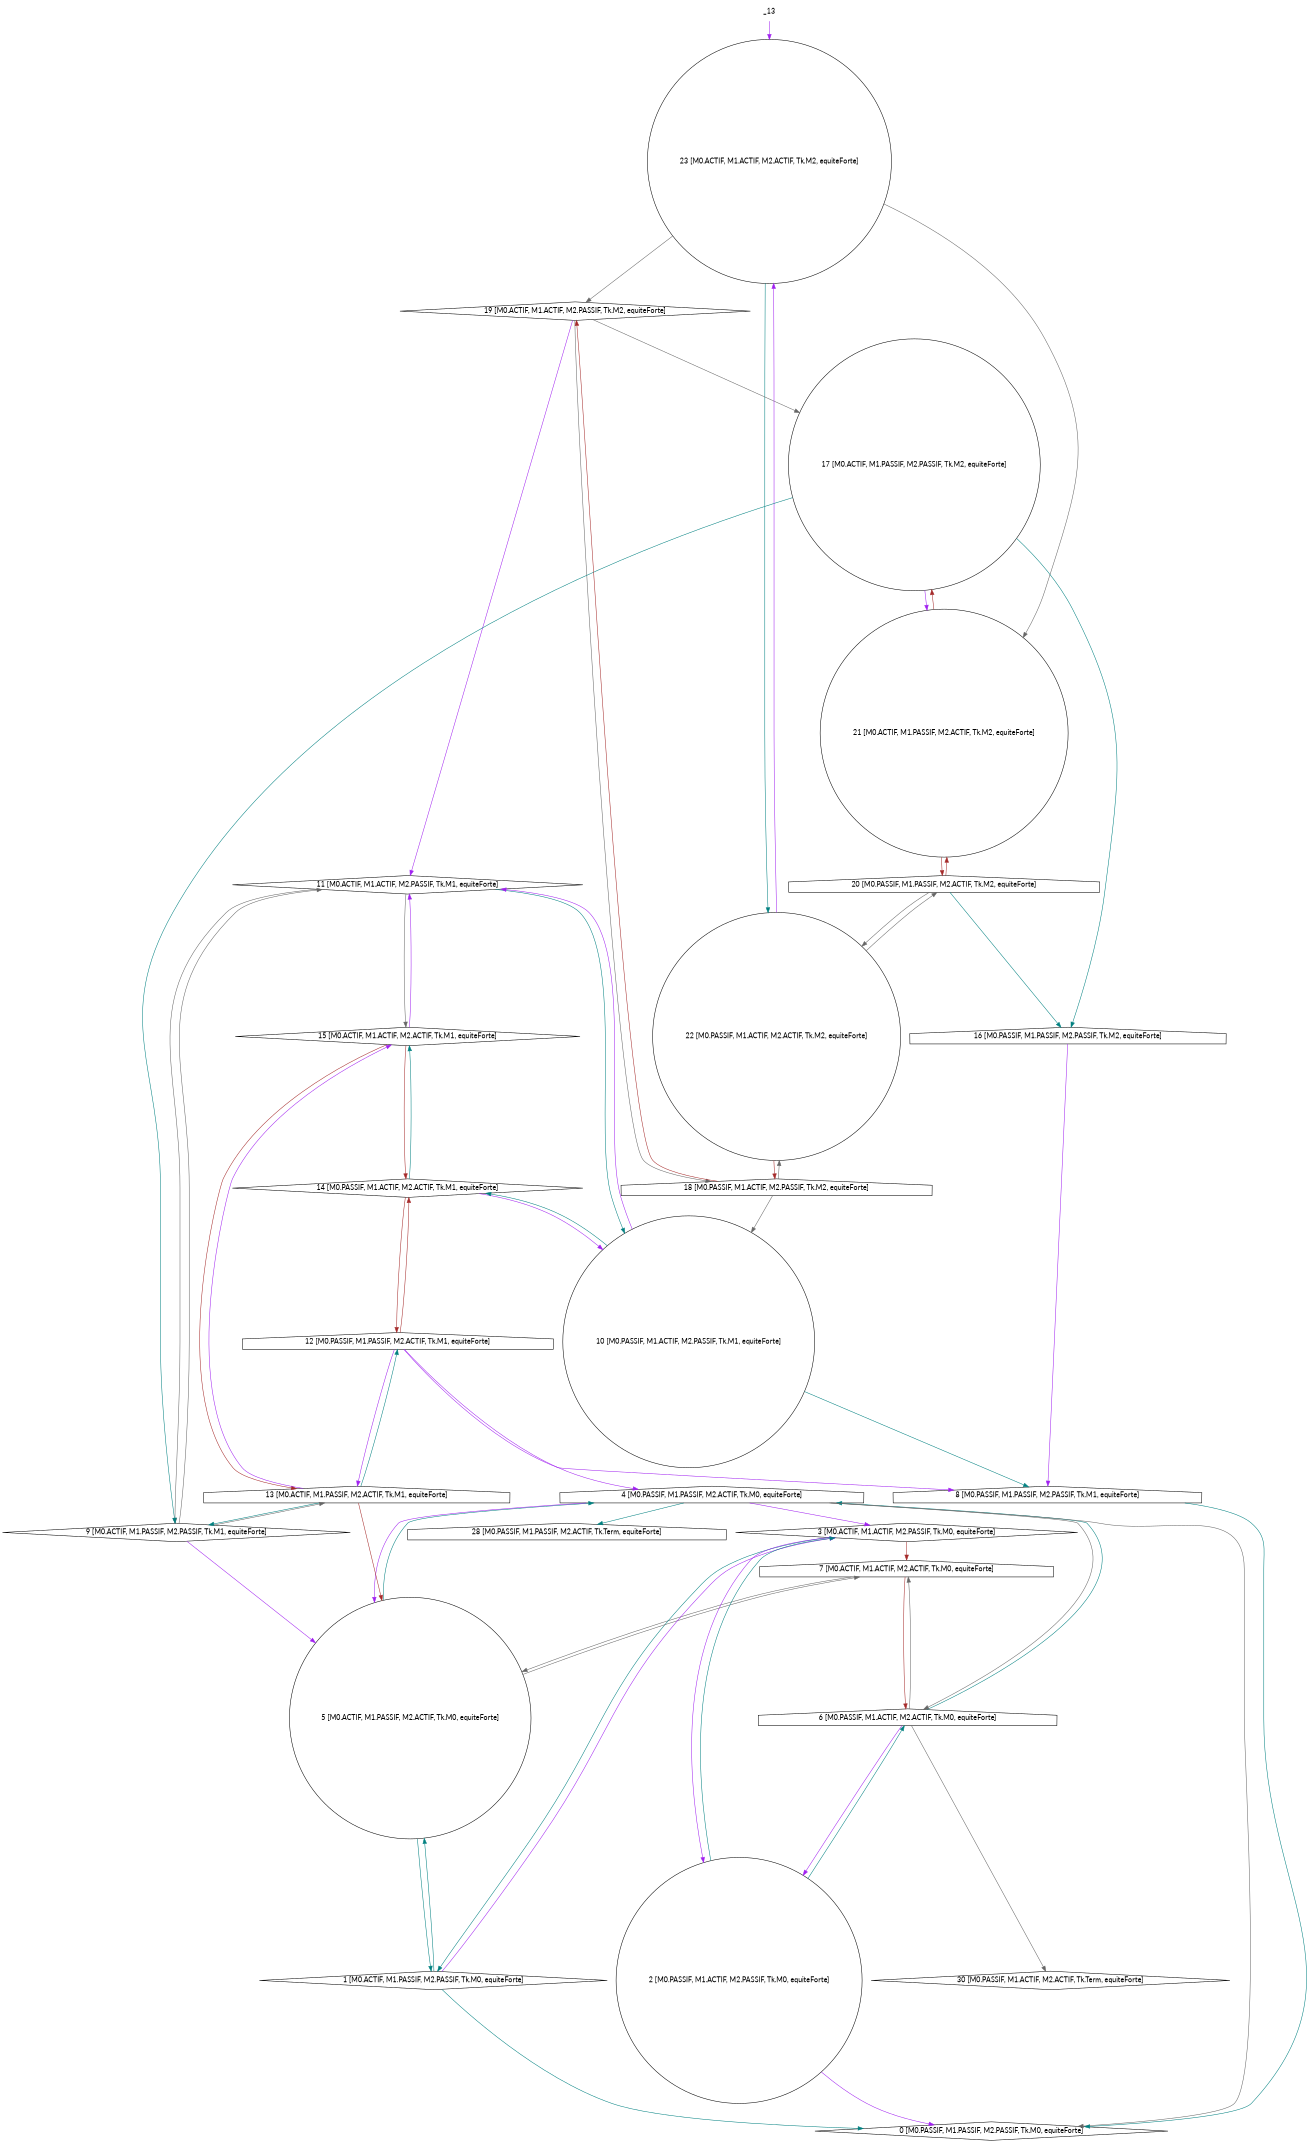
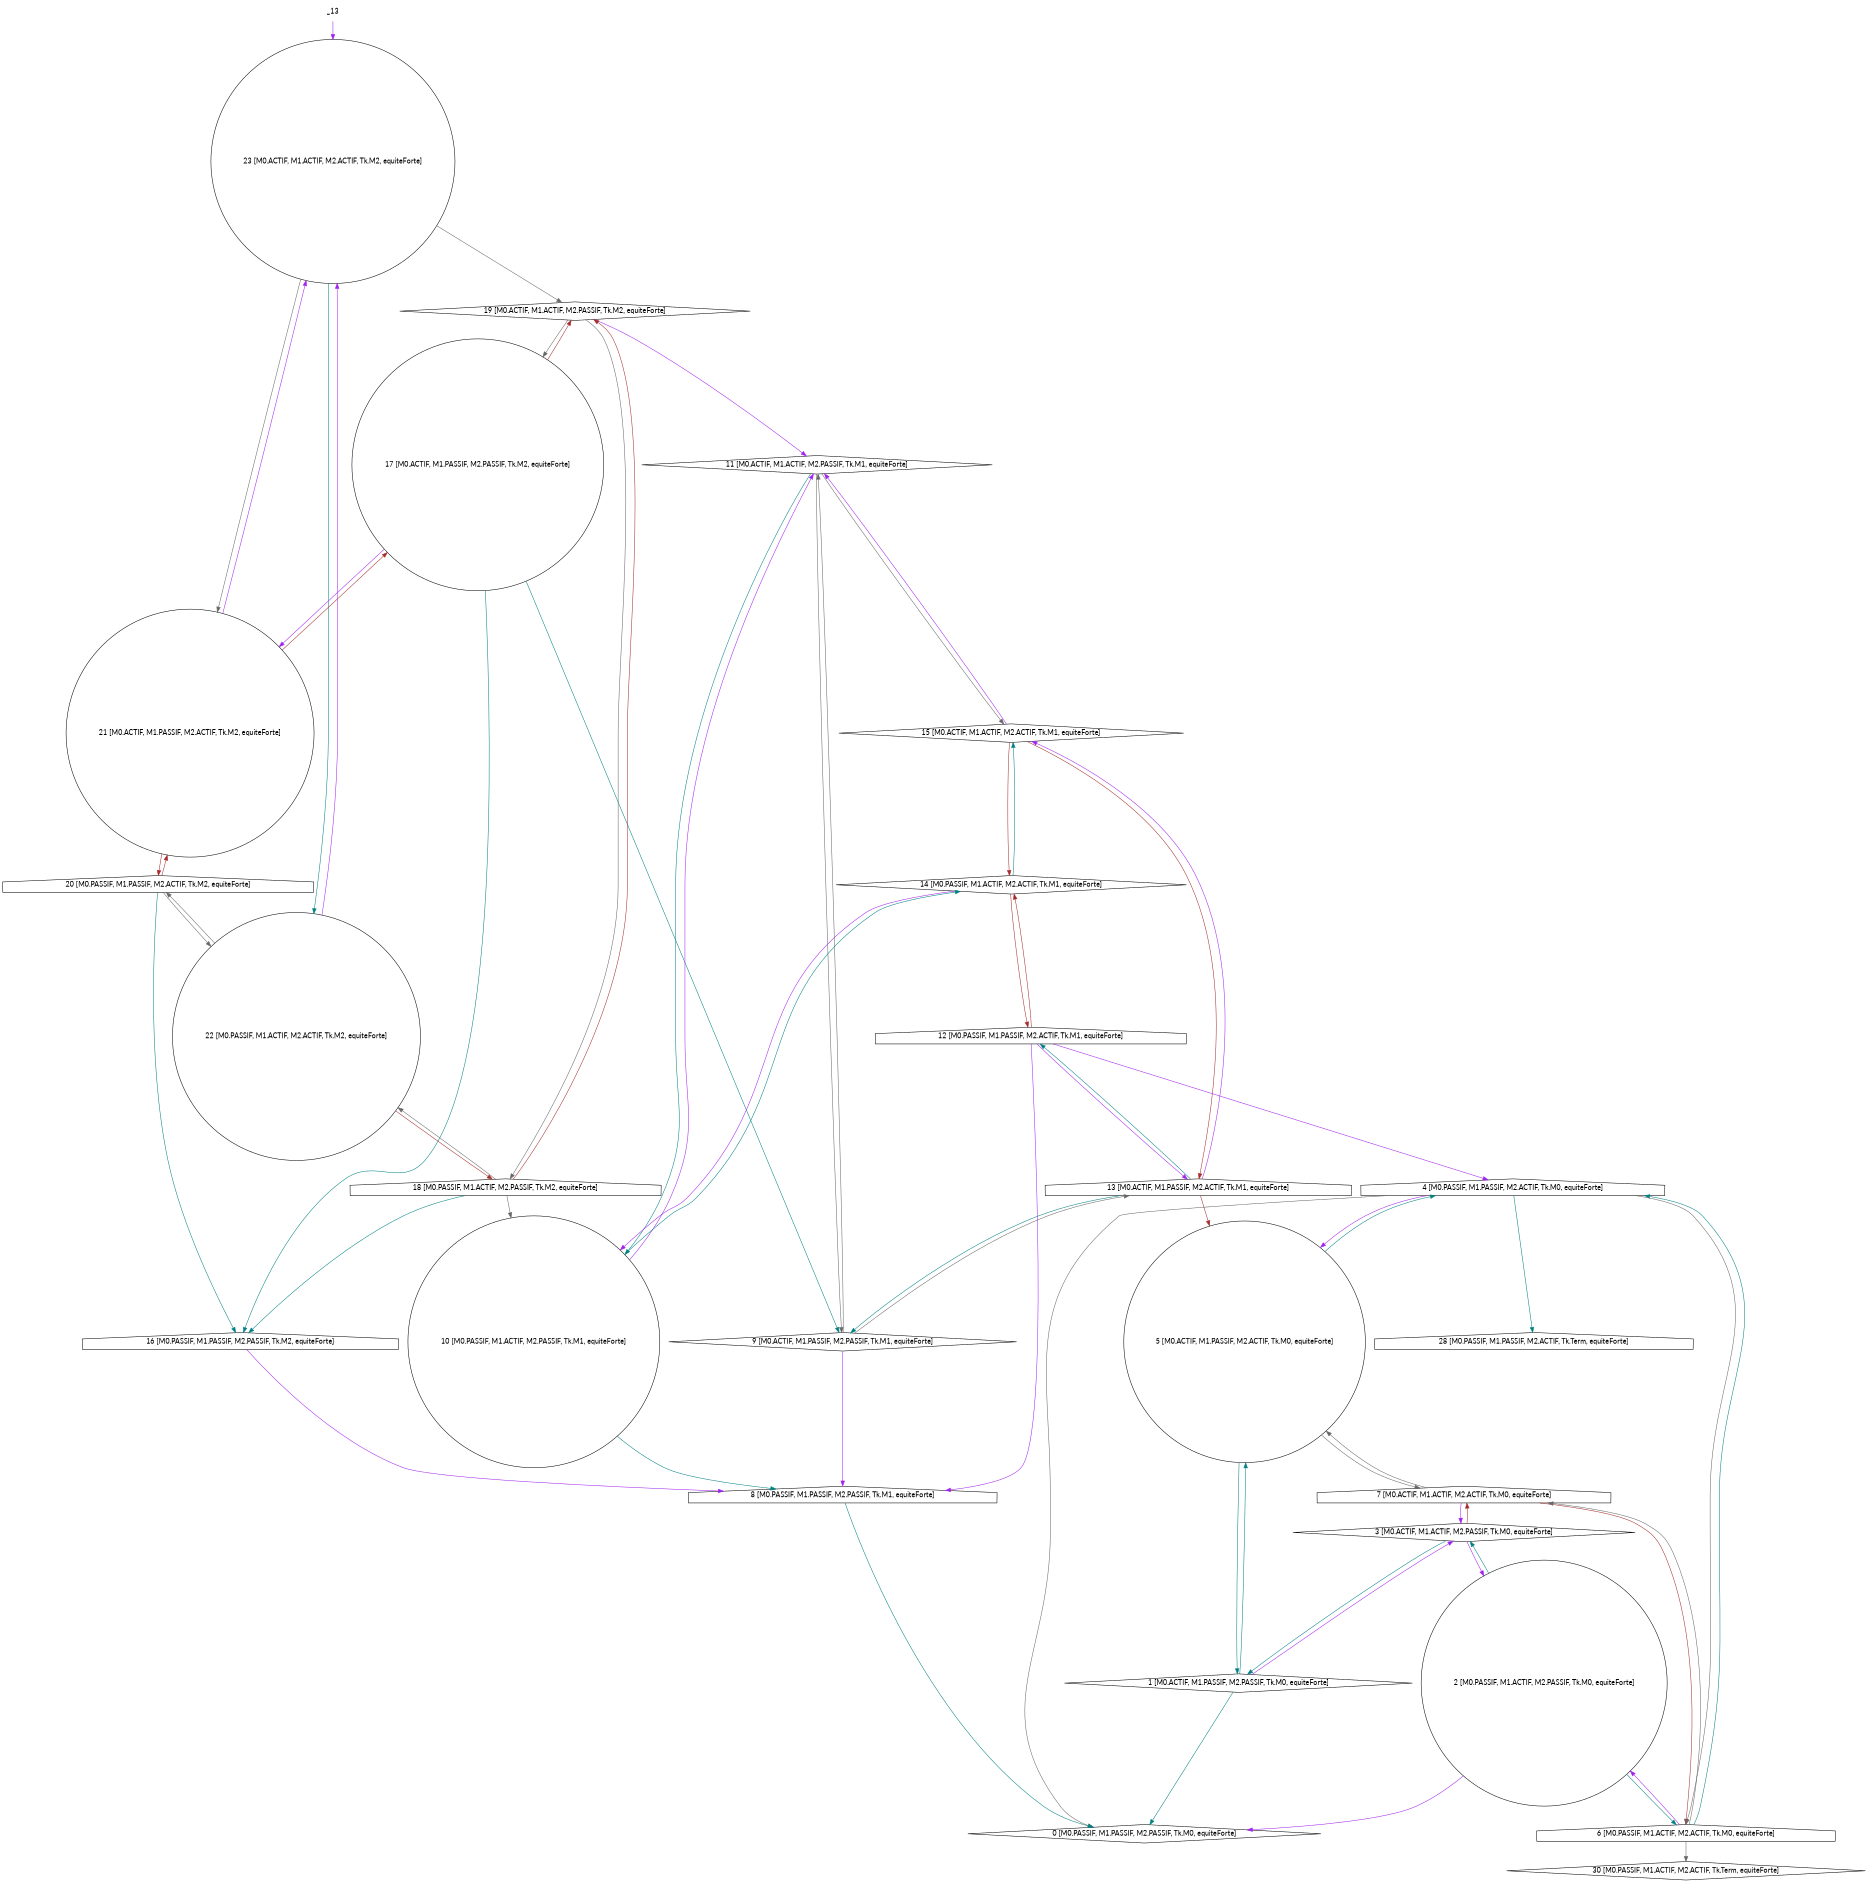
none -> (558, 342)
none -> (264, 450)
none -> (350, 1248)
(807, 1514) -> (1461, 1511)
(249, 1590) -> (843, 1416)
